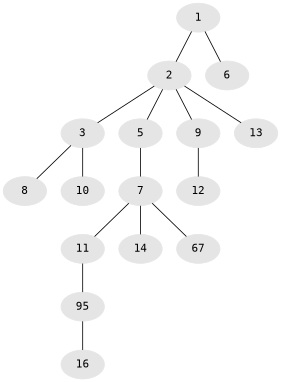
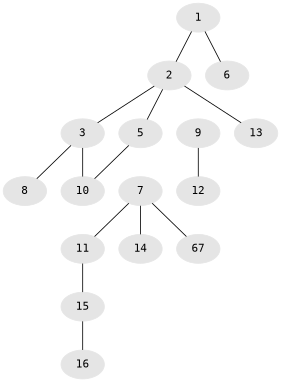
(184, 104) -> none
(140, 162) -> (112, 162)
(83, 307) -> (83, 307)
